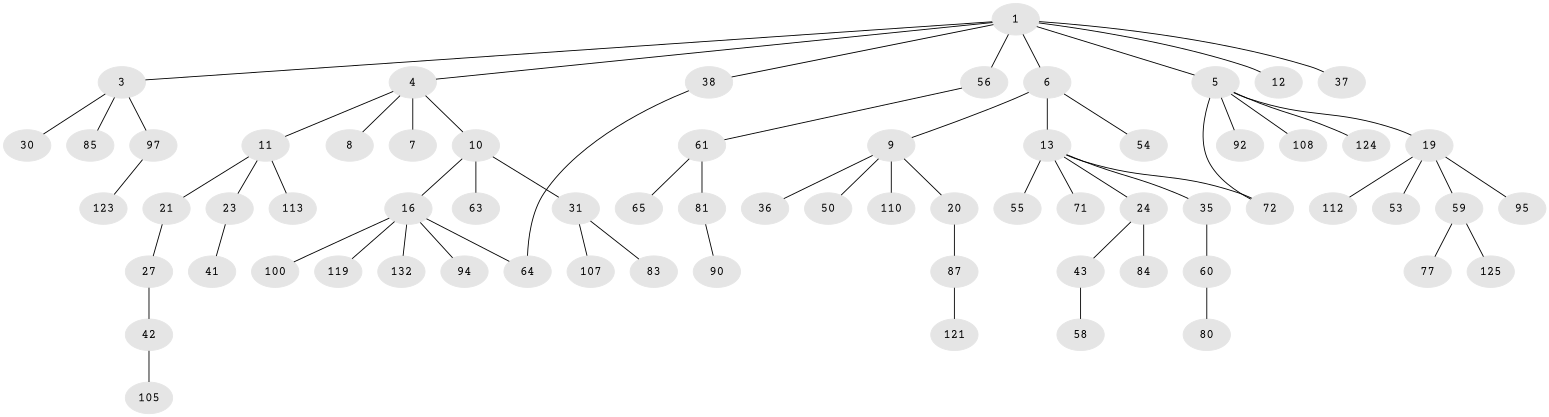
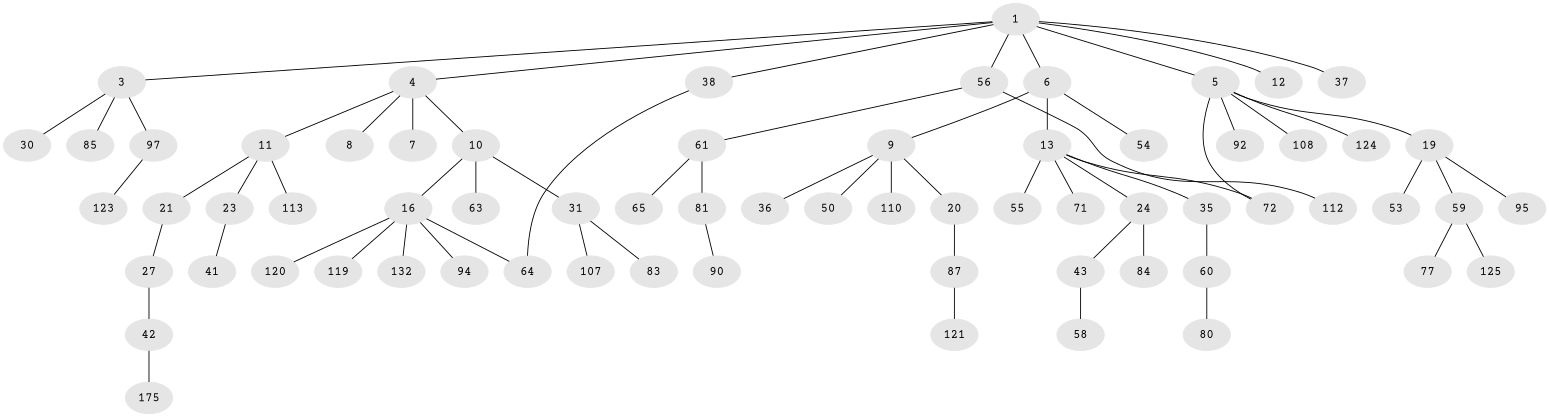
(1381, 177) -> (1116, 163)
(275, 272) -> (275, 272)
(149, 398) -> (149, 398)
